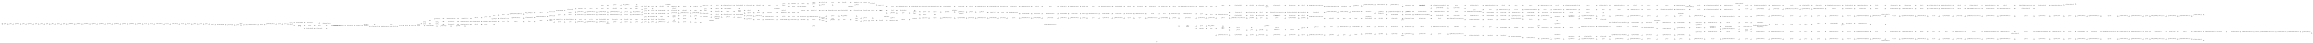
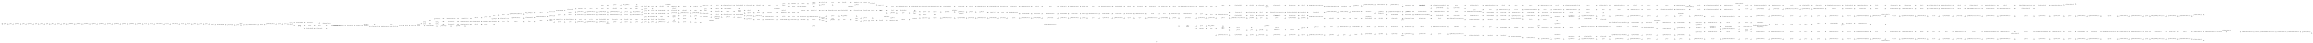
(2233, 32) -> (2229, 30)
